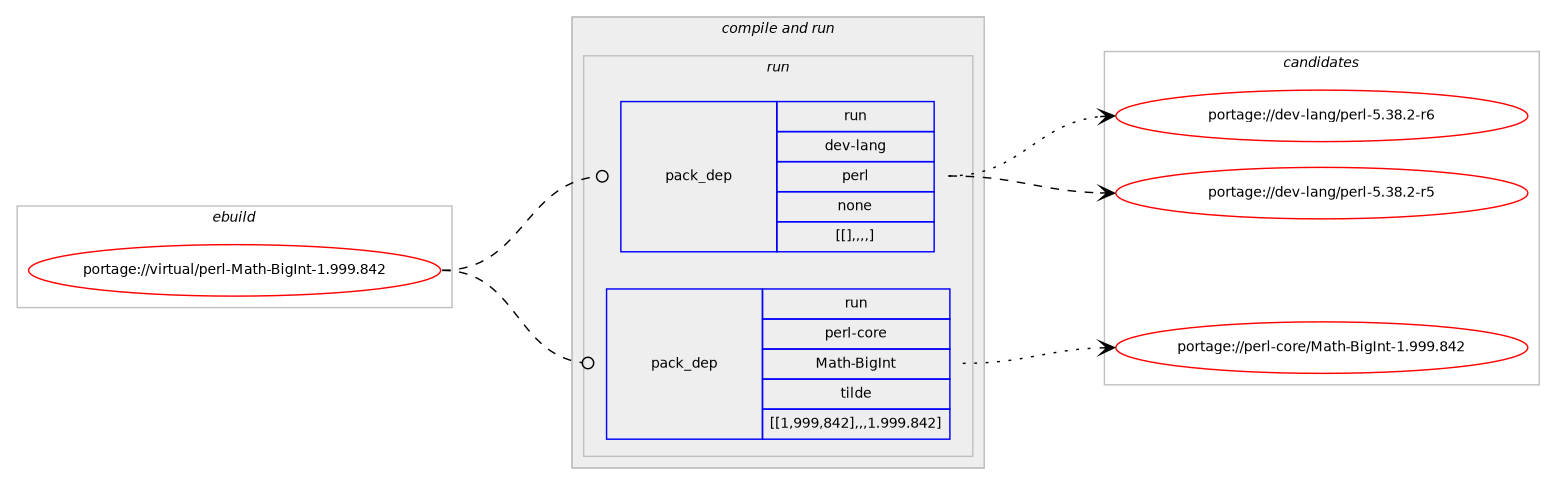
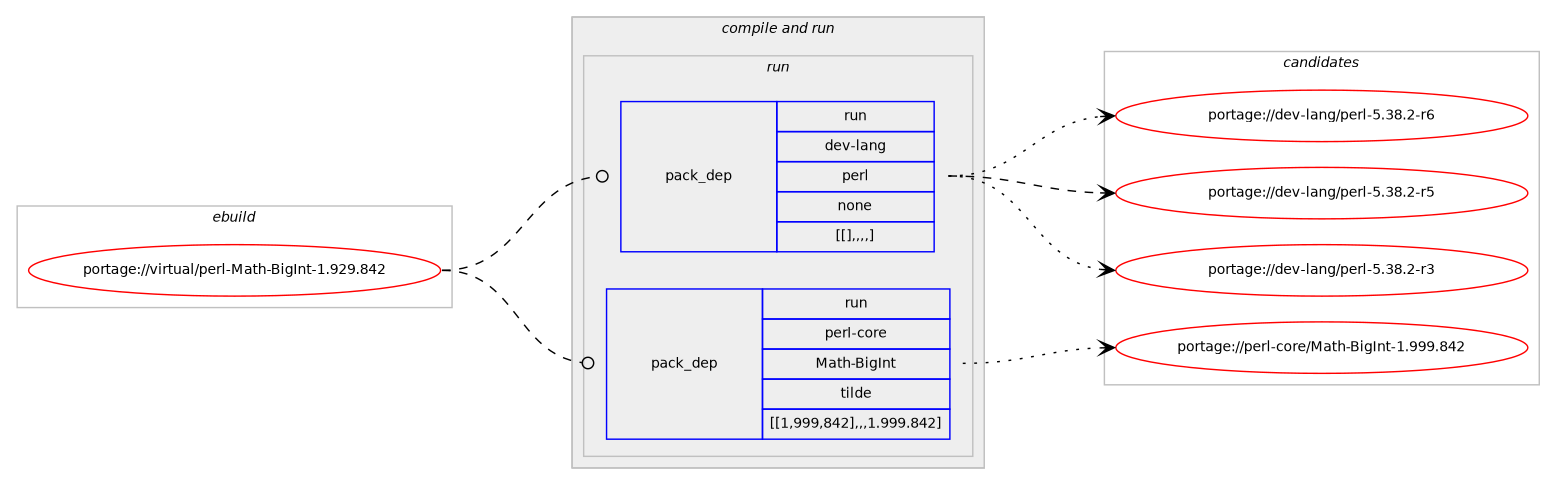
(235, 270) -> (235, 270)
none -> (1322, 270)
